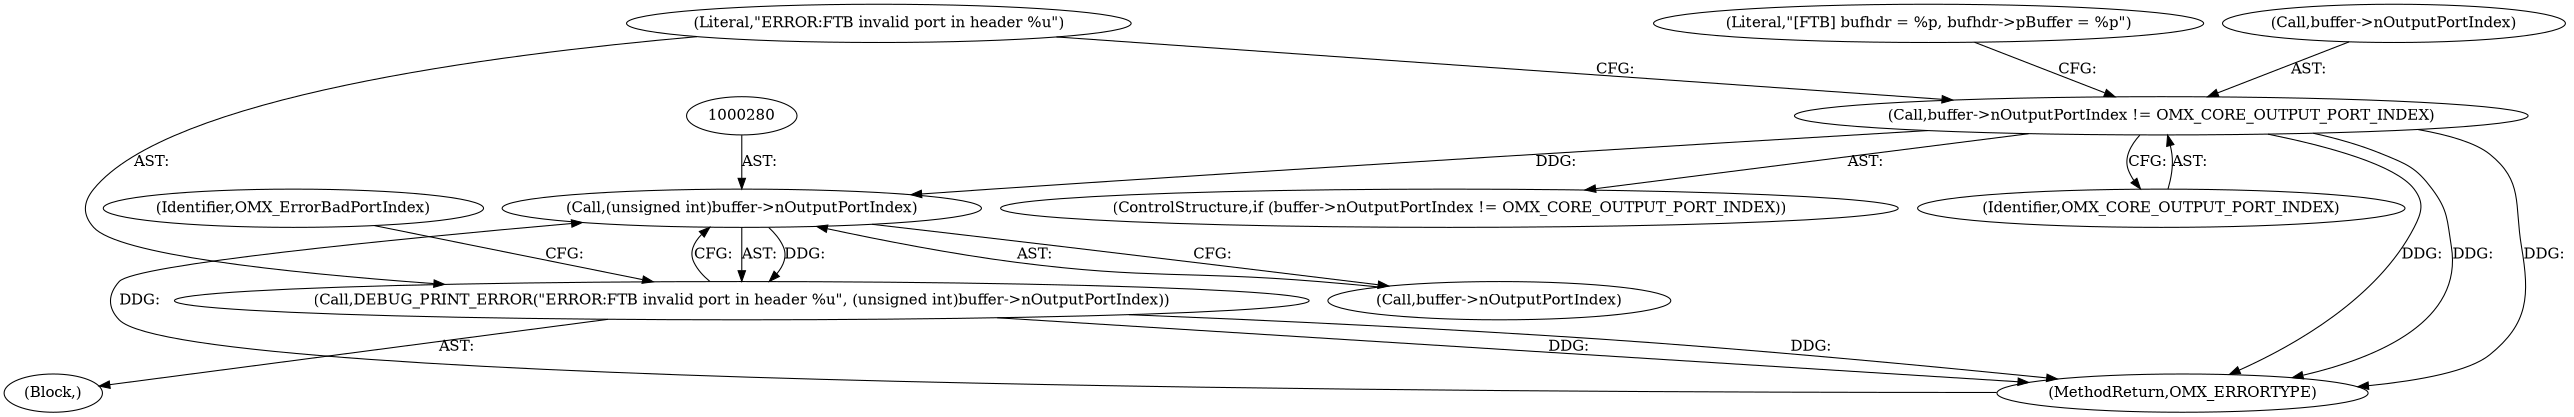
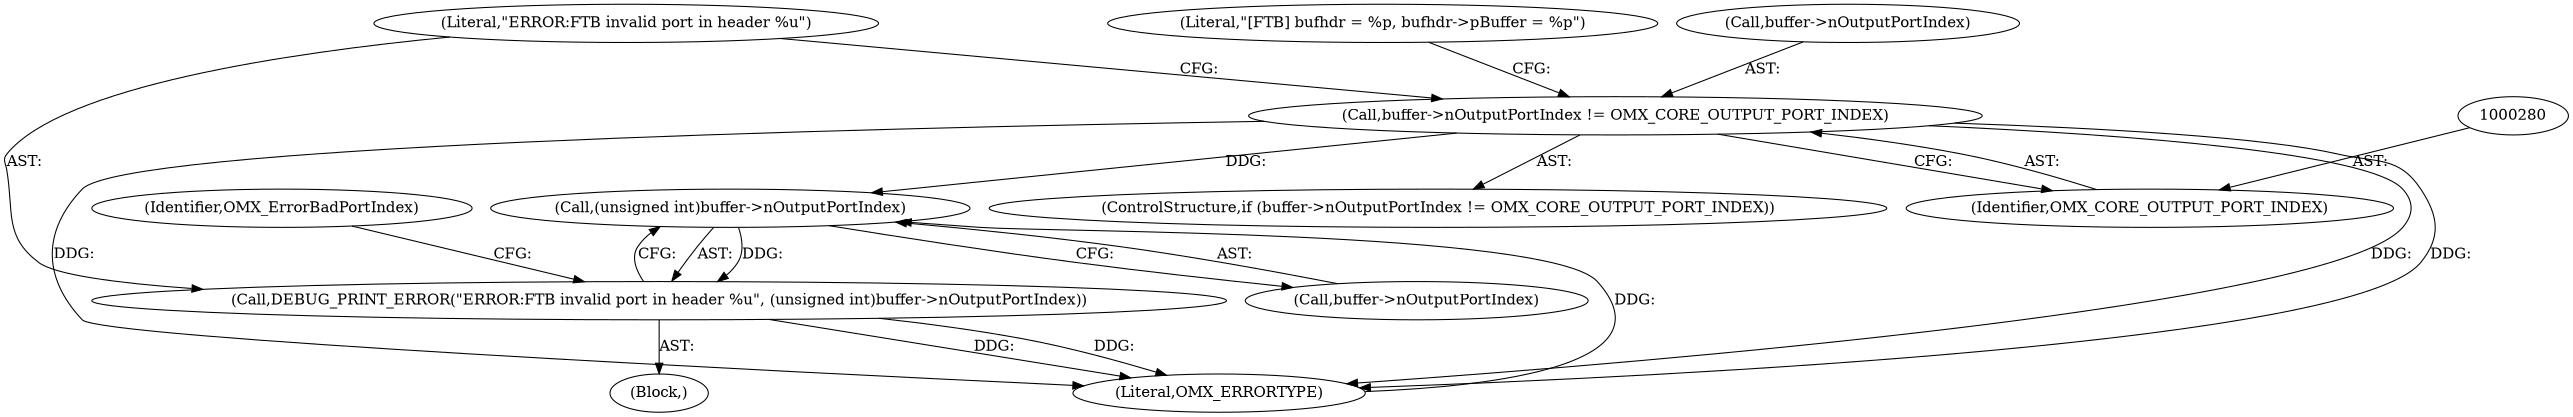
(742, 157) -> (2374, 152)
(2182, 393) -> (1219, 393)
